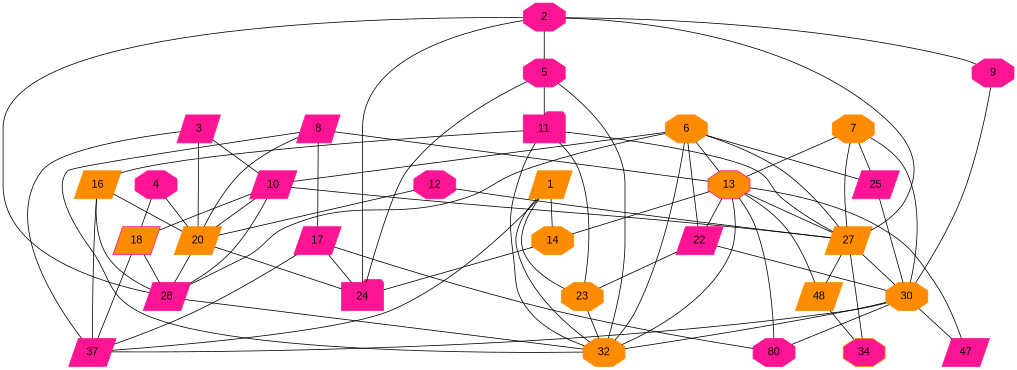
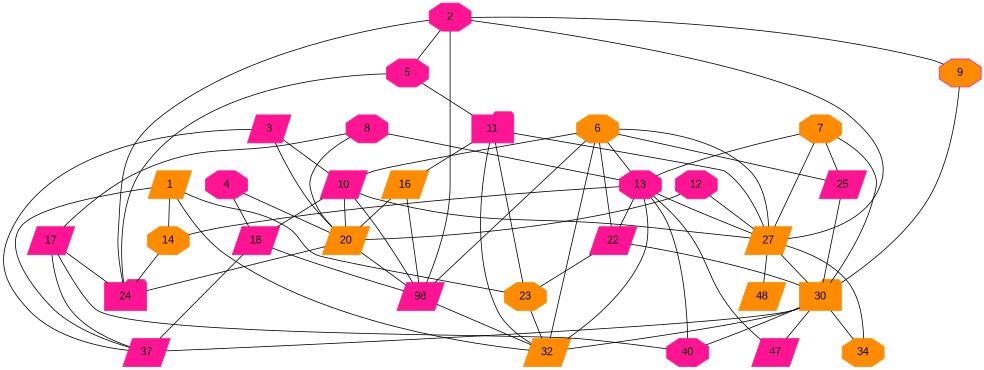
(993, 73) -> (960, 73)
(318, 129) -> (367, 129)
(729, 185) -> (640, 185)
(625, 200) -> none
(785, 227) -> none
(137, 241) -> (256, 241)
(93, 268) -> none
(167, 297) -> (421, 297)
(907, 297) -> (820, 297)
(160, 319) -> none
(845, 329) -> (842, 325)
(604, 352) -> (547, 352)
(774, 352) -> (688, 352)
(864, 352) -> (863, 352)
